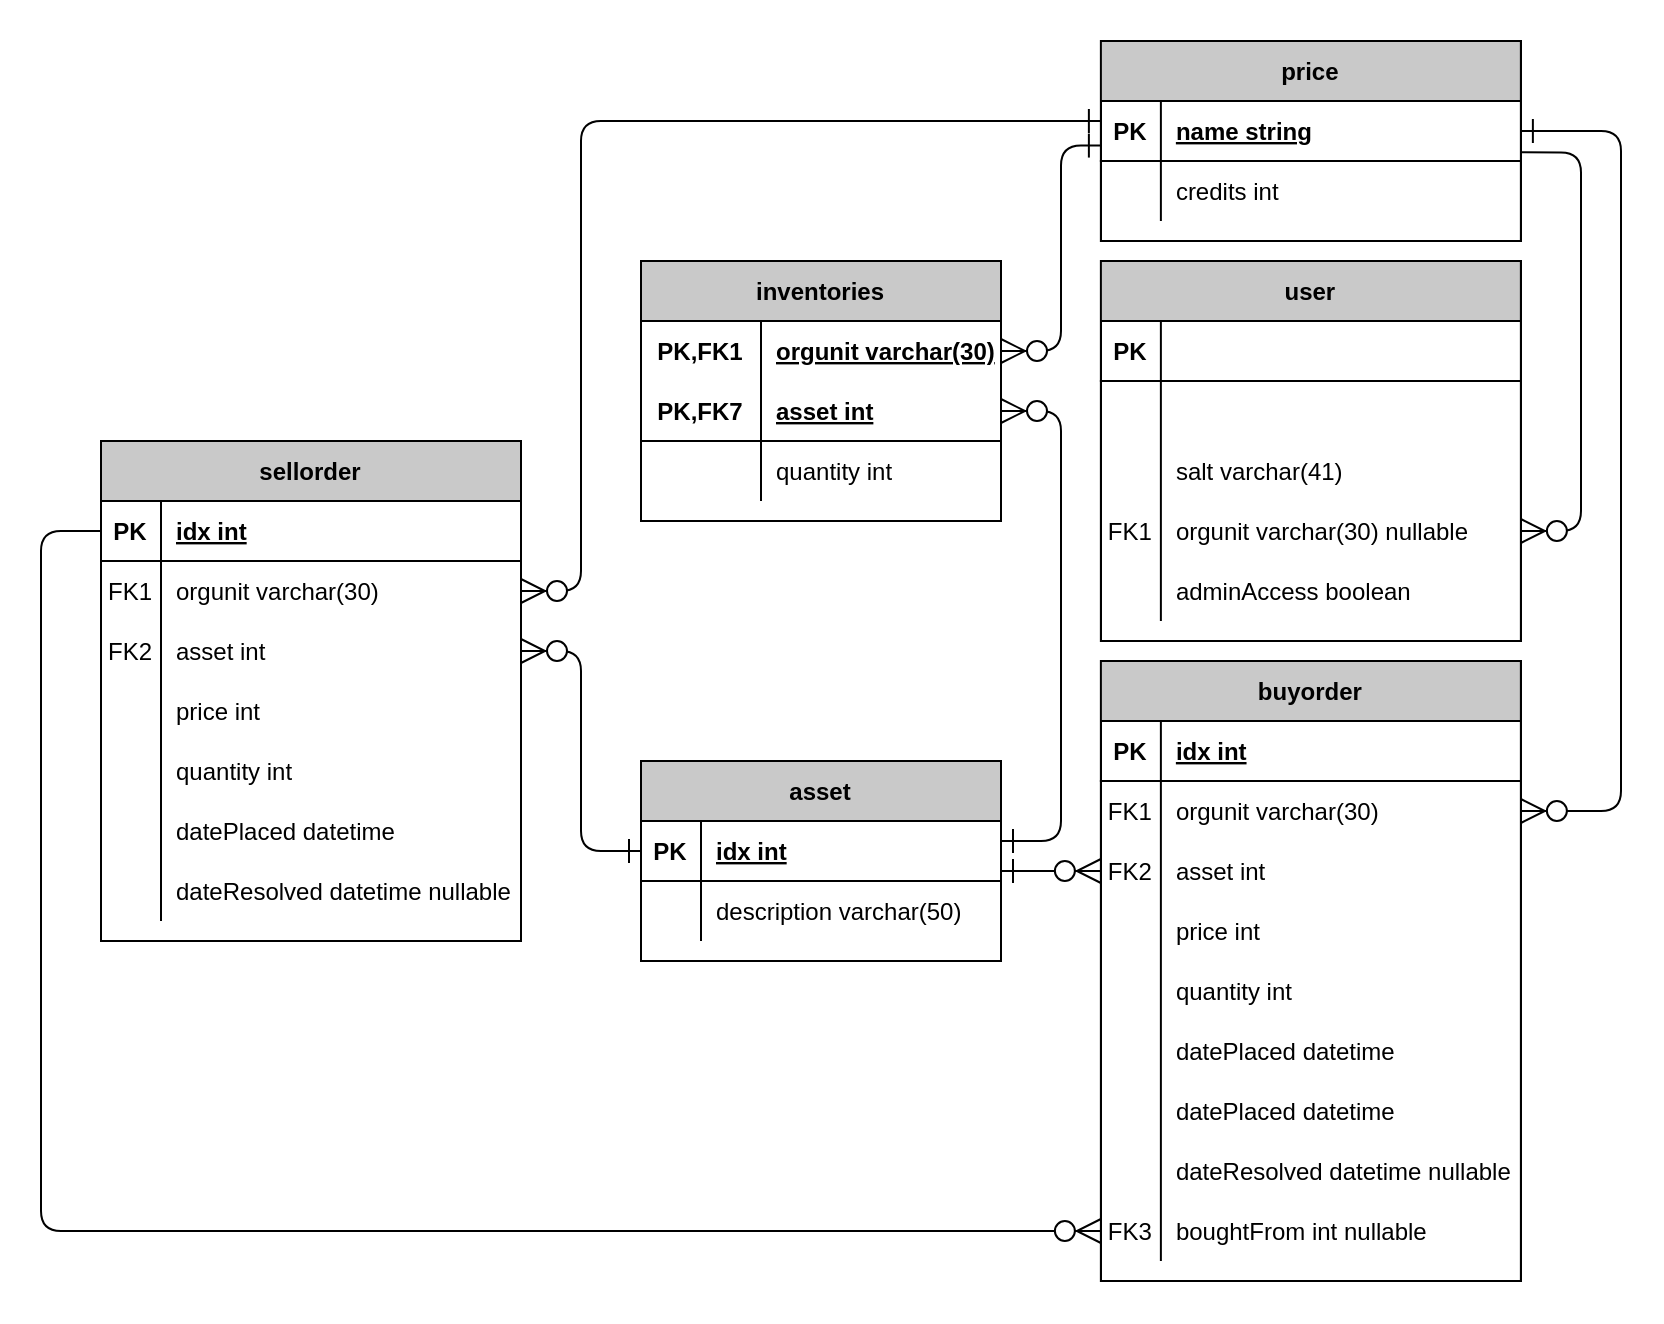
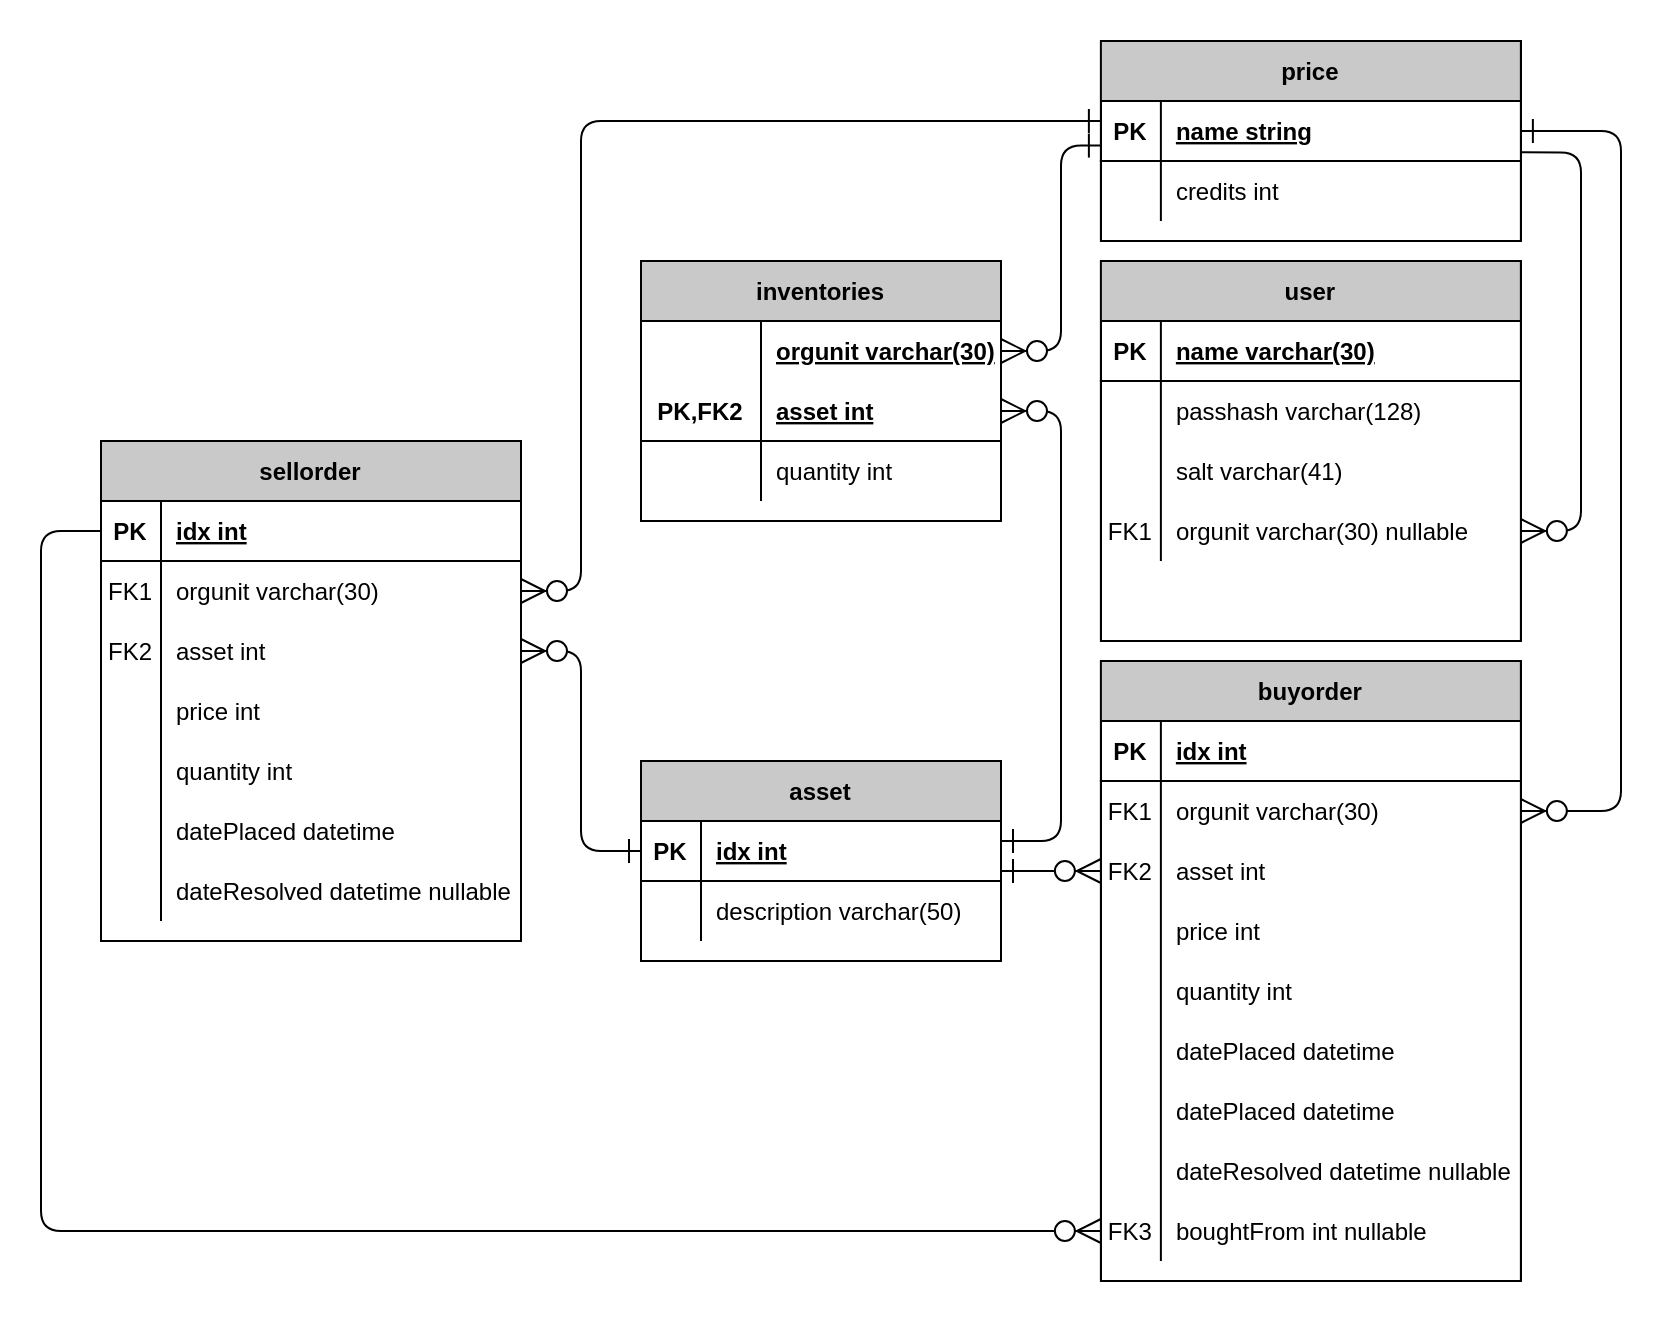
(701, 351) -> none
none -> (1341, 351)
none -> (1341, 411)
(700, 412) -> (700, 412)
(1341, 591) -> none
